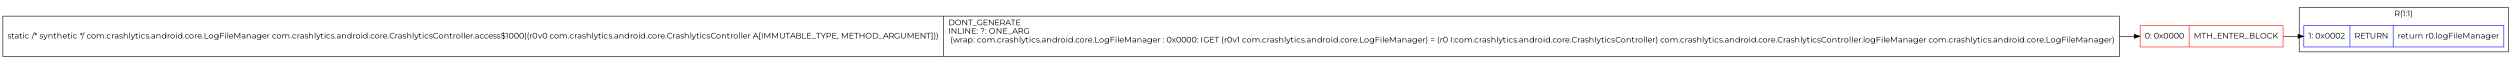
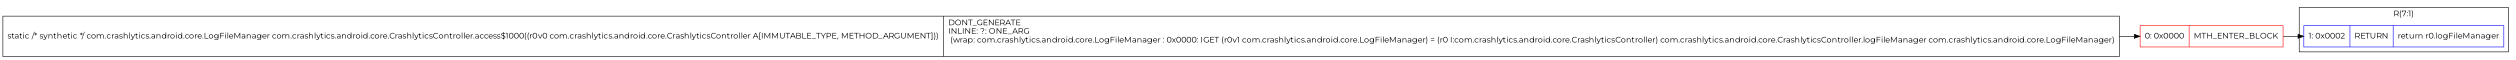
(2404, 14) -> (2404, 14)
